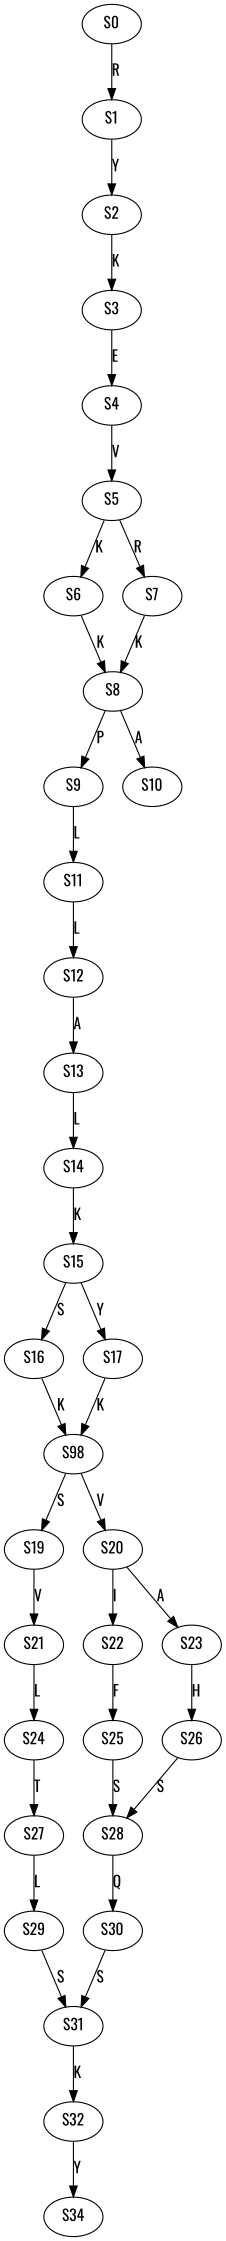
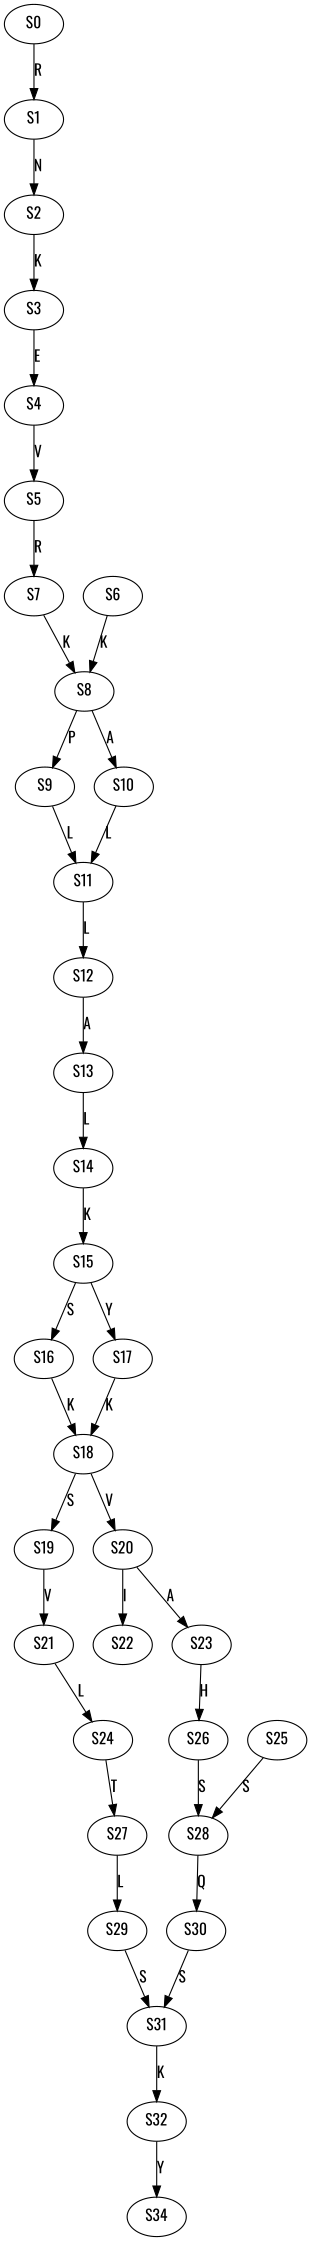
(116, 167) -> (38, 167)
(95, 543) -> none
none -> (106, 829)
(73, 1454) -> (83, 1454)
(113, 1687) -> none
